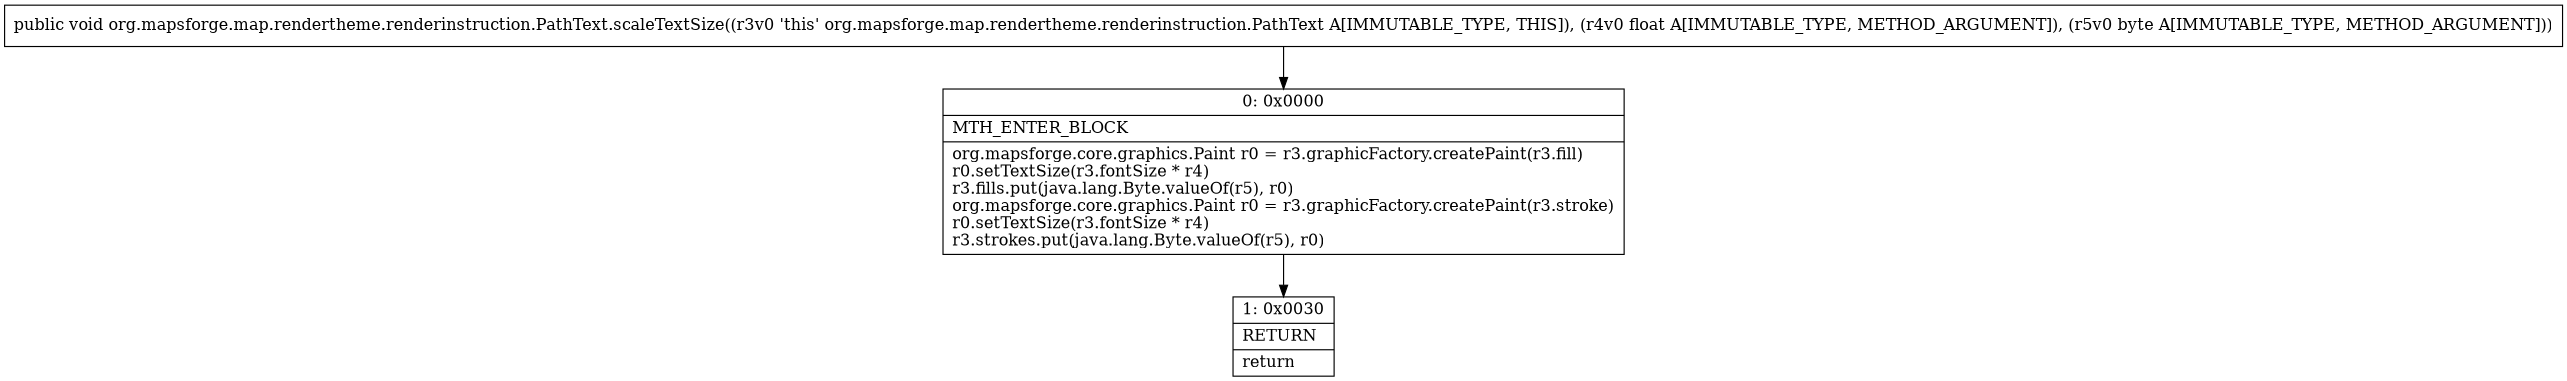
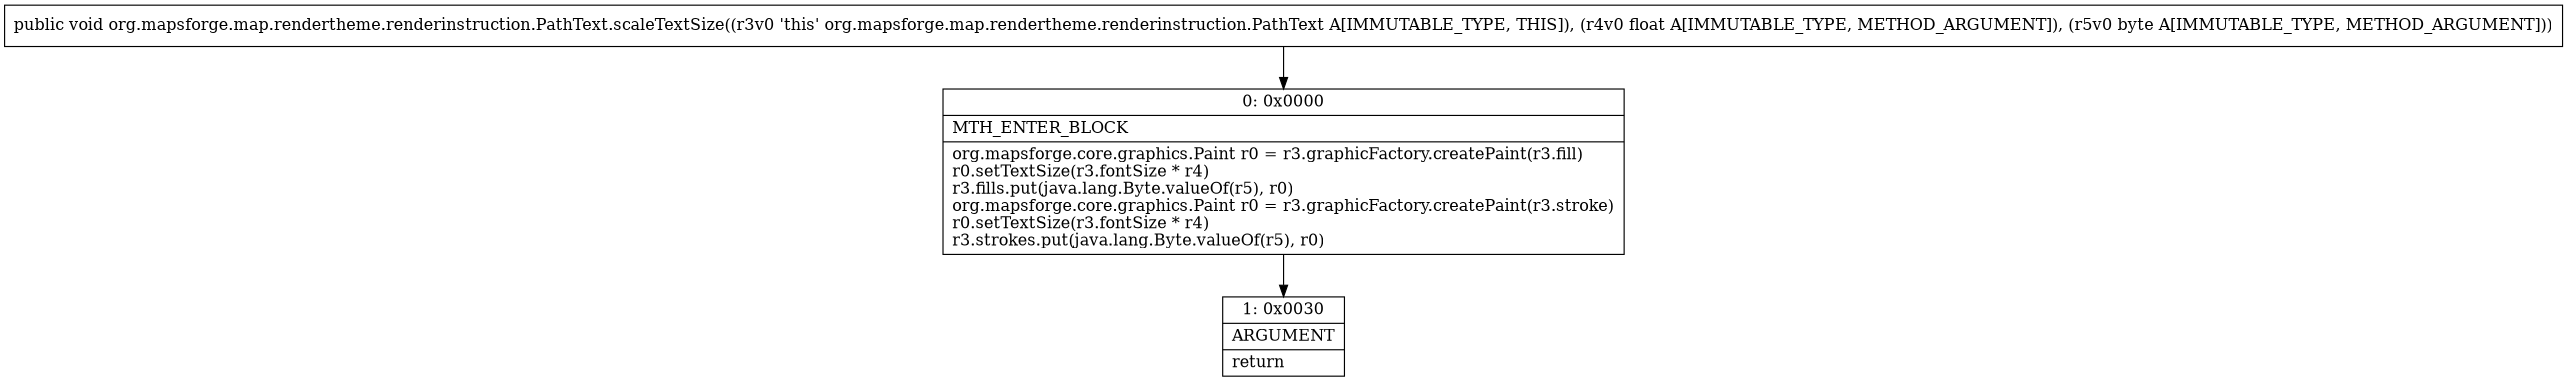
(1280, 336) -> (1284, 336)
